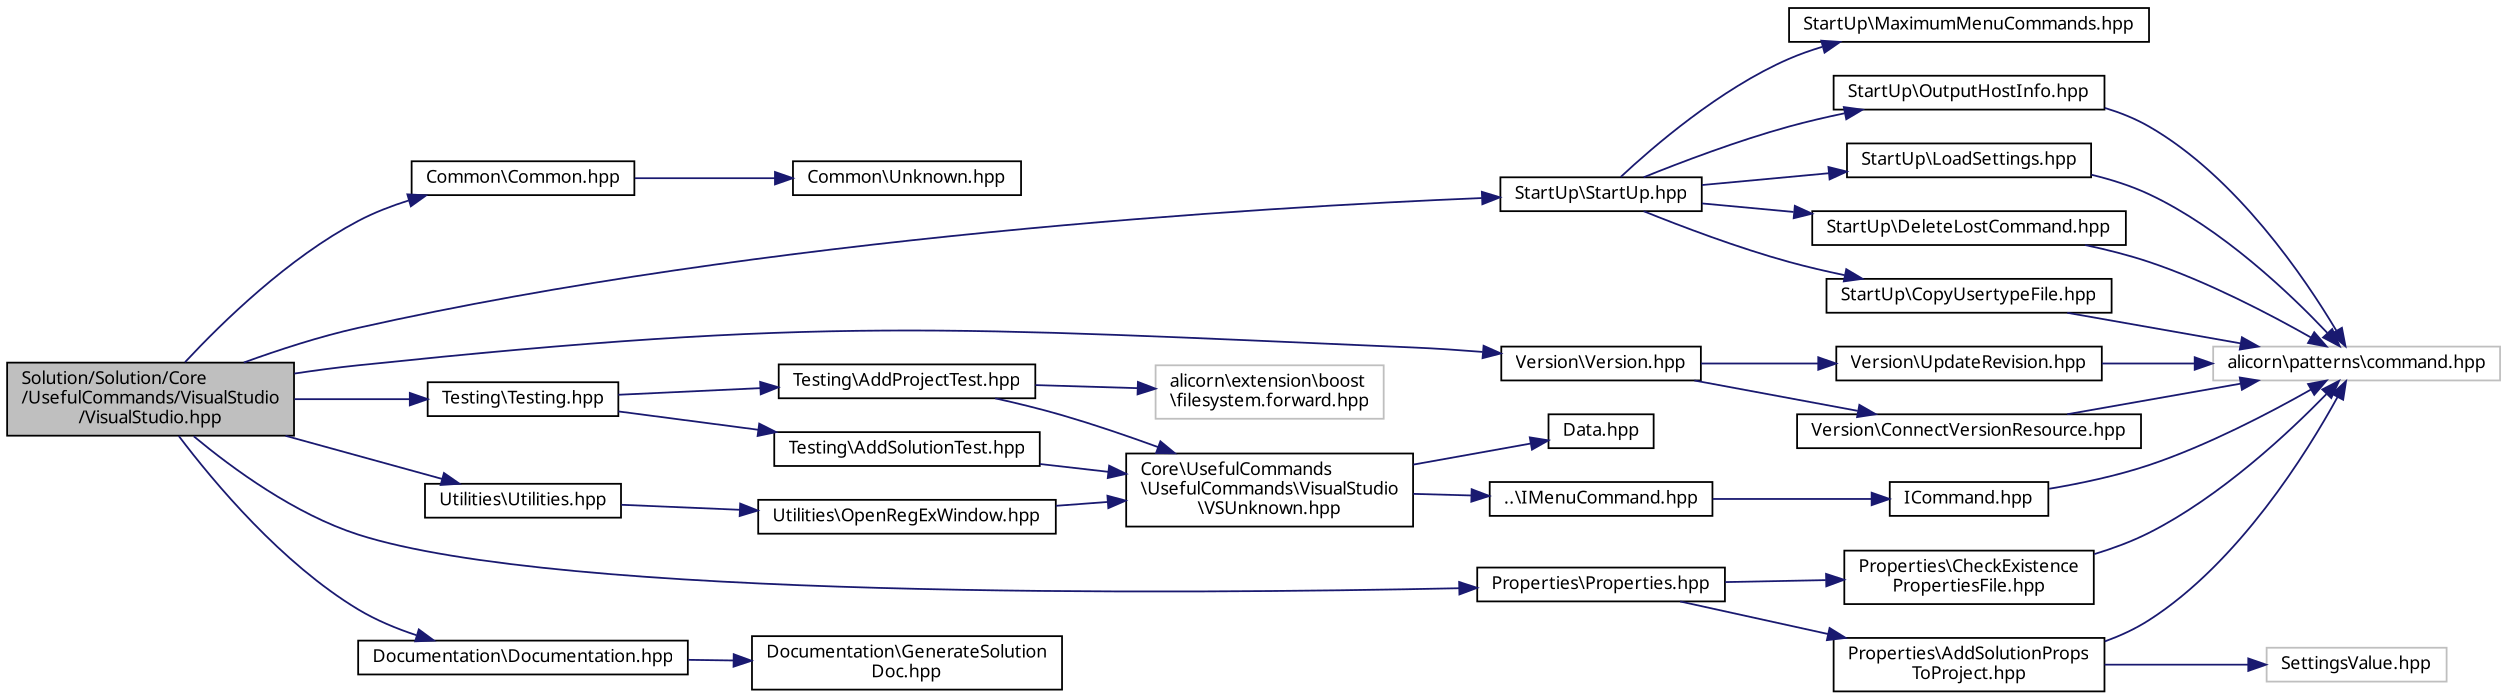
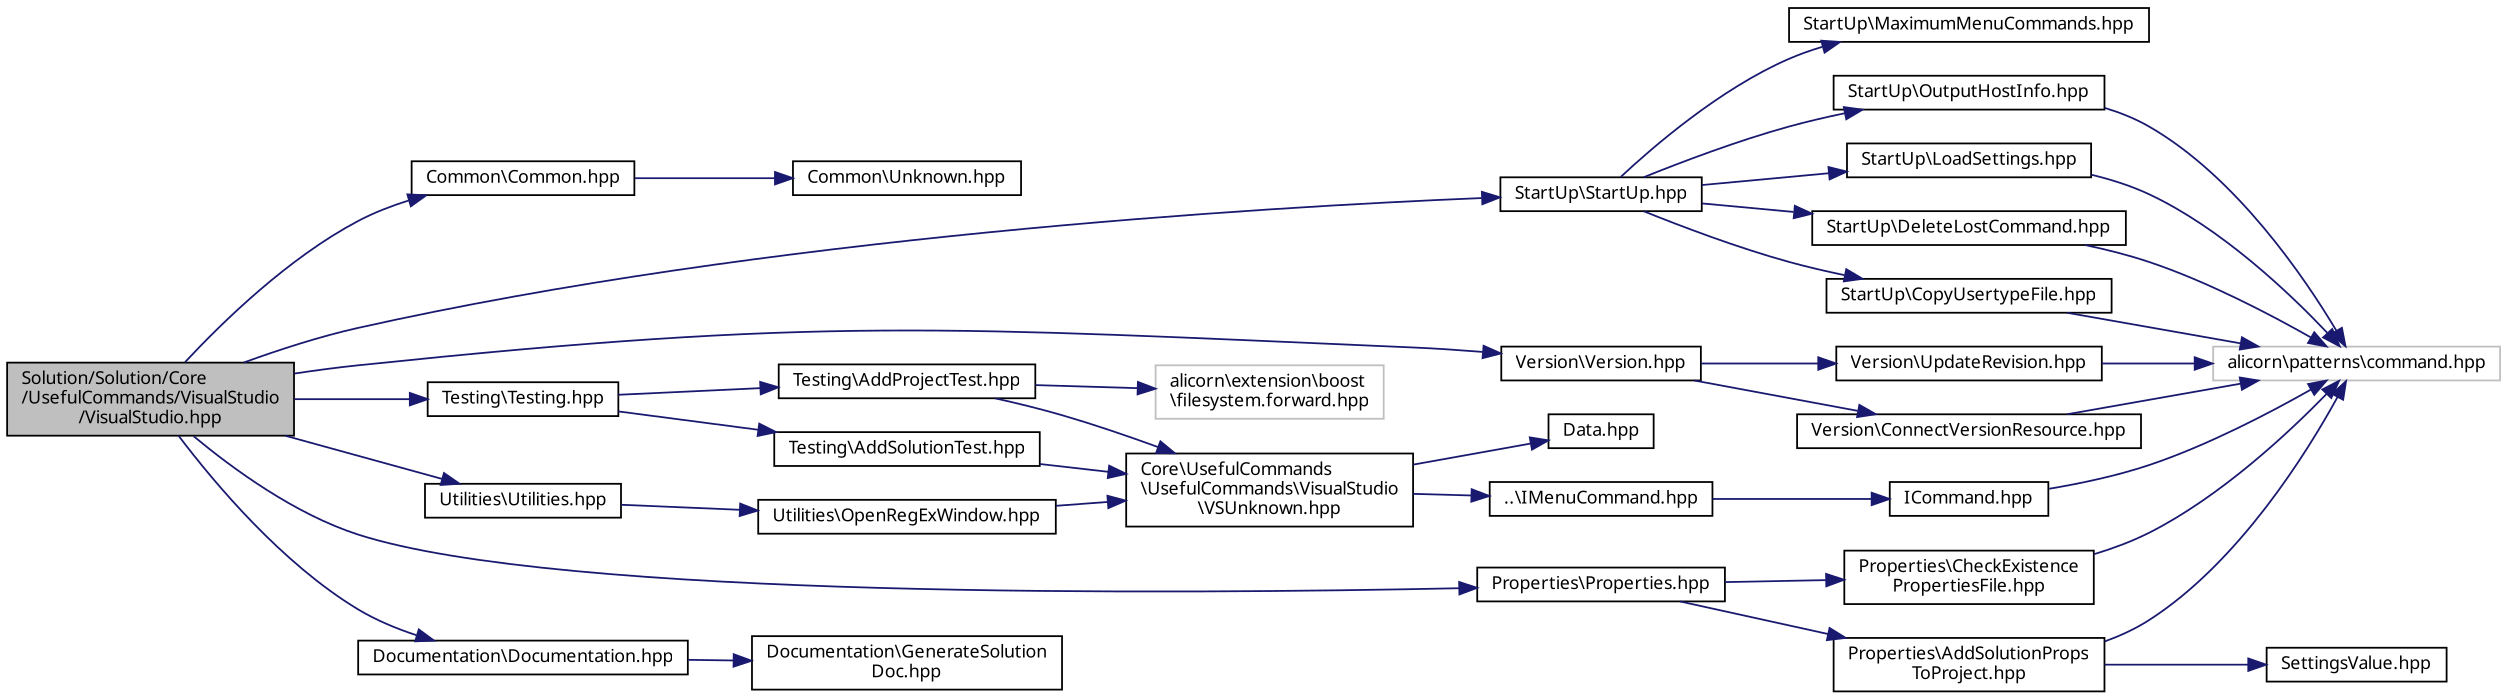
(2357, 665) -> (2357, 665)
